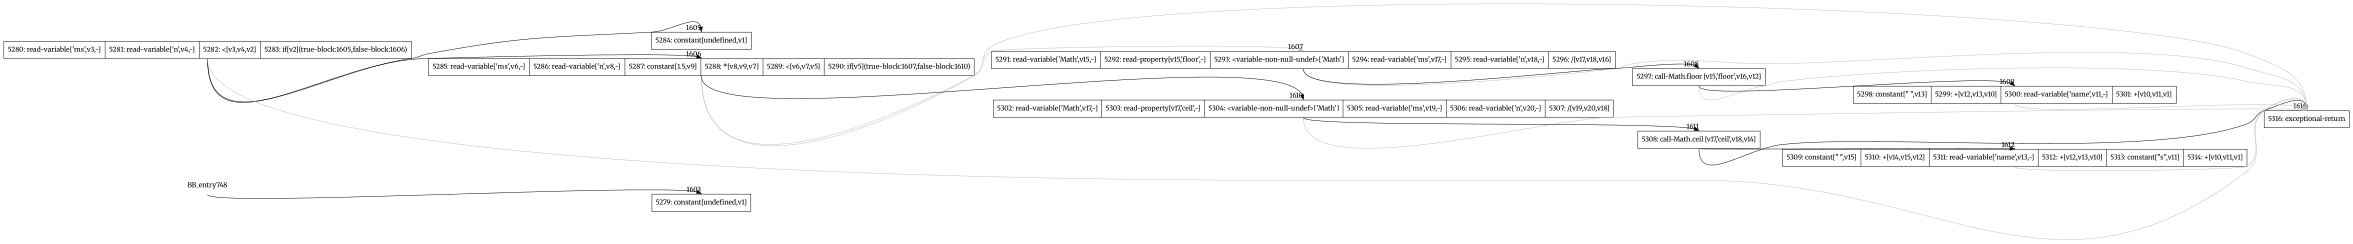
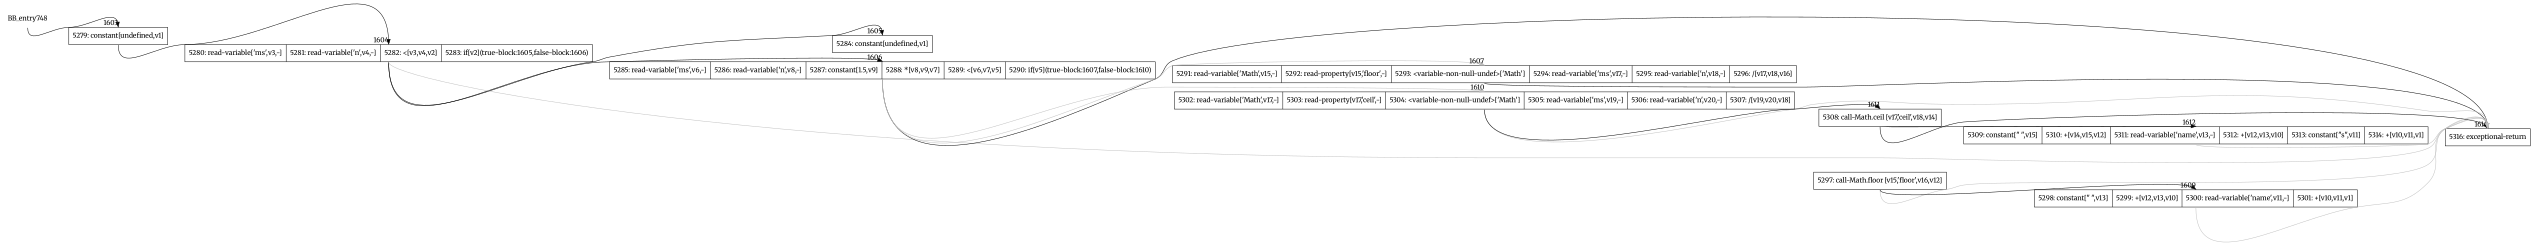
(1479, 5) -> (1663, 18)
none -> (260, 30)
(1811, 63) -> (1990, 82)
(1497, 78) -> none
(1000, 88) -> (1159, 88)
